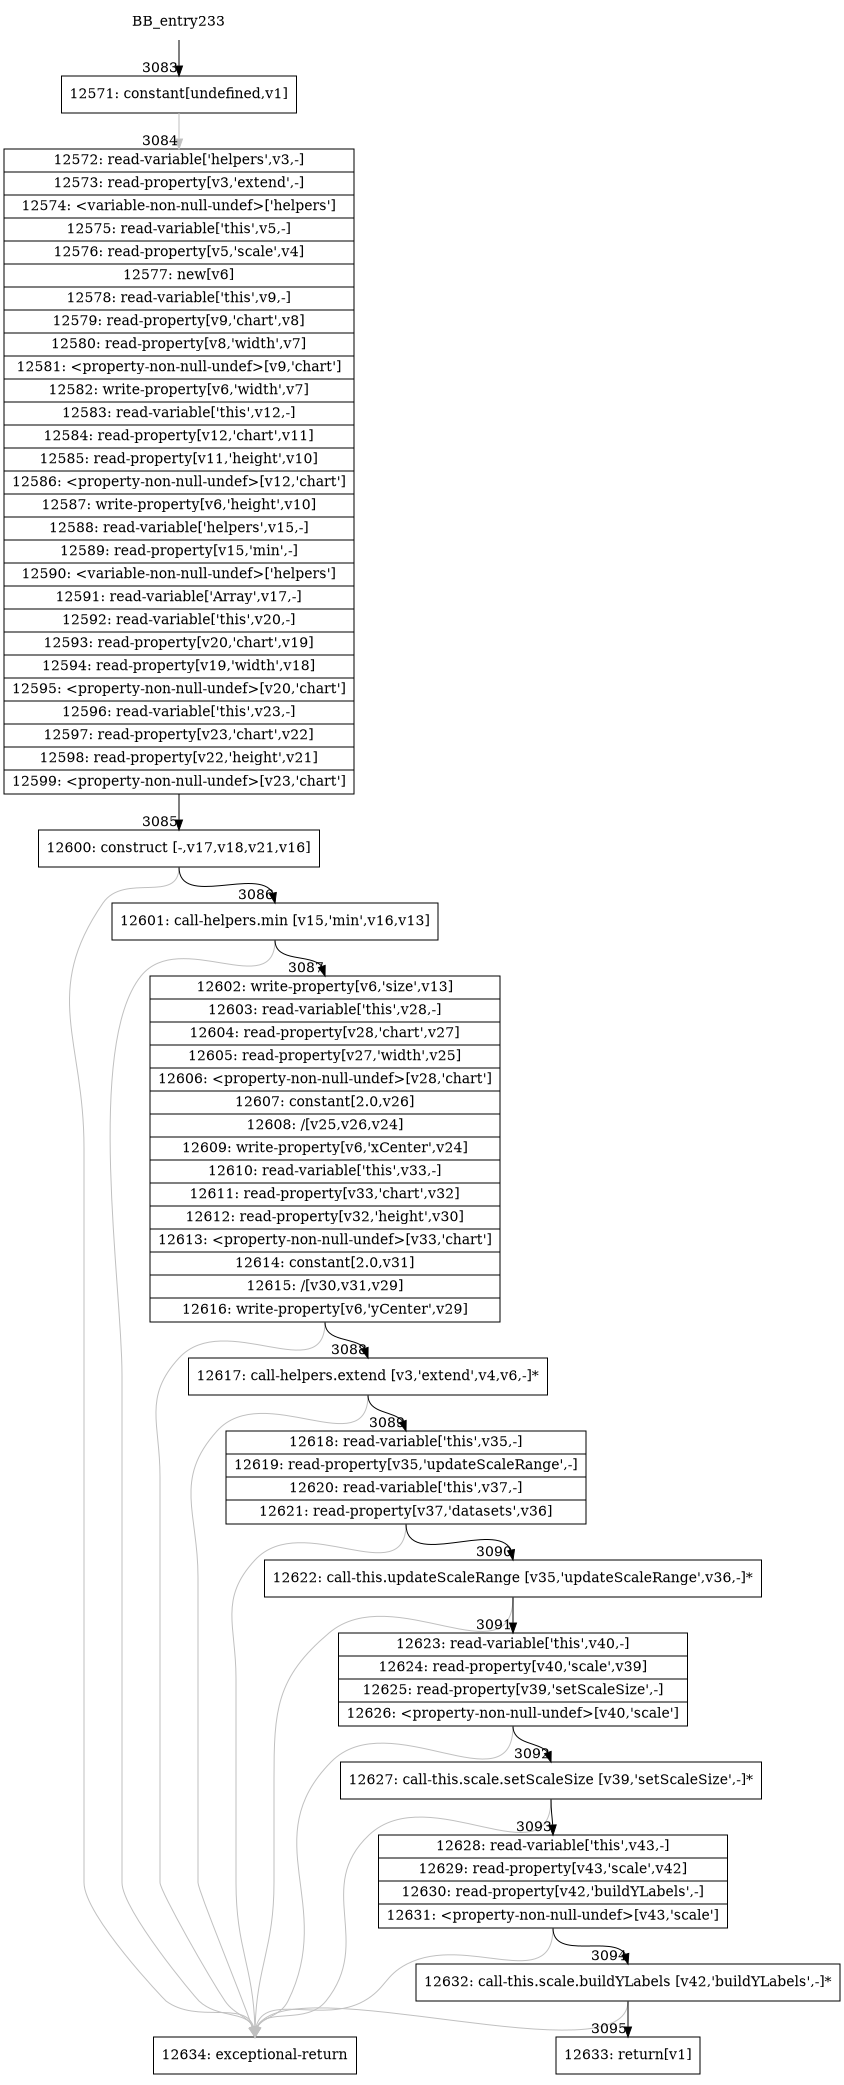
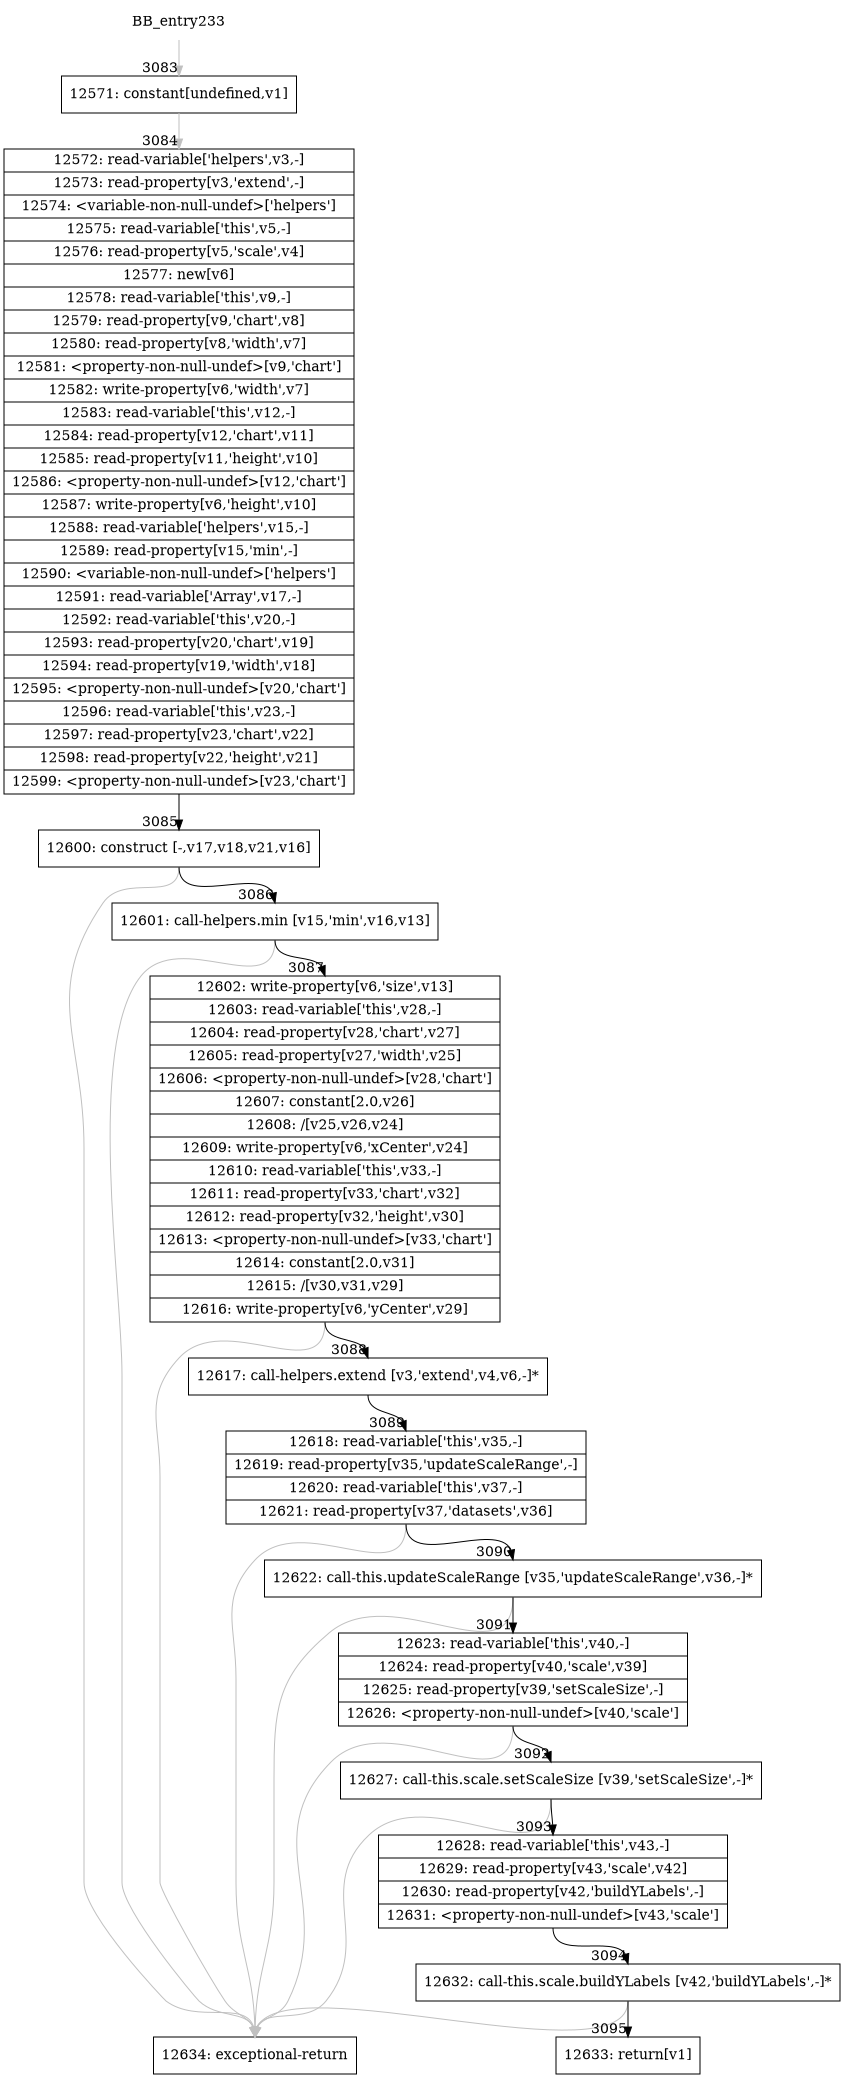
(179, 53) -> (179, 53)
(198, 1643) -> none
(404, 1966) -> none
